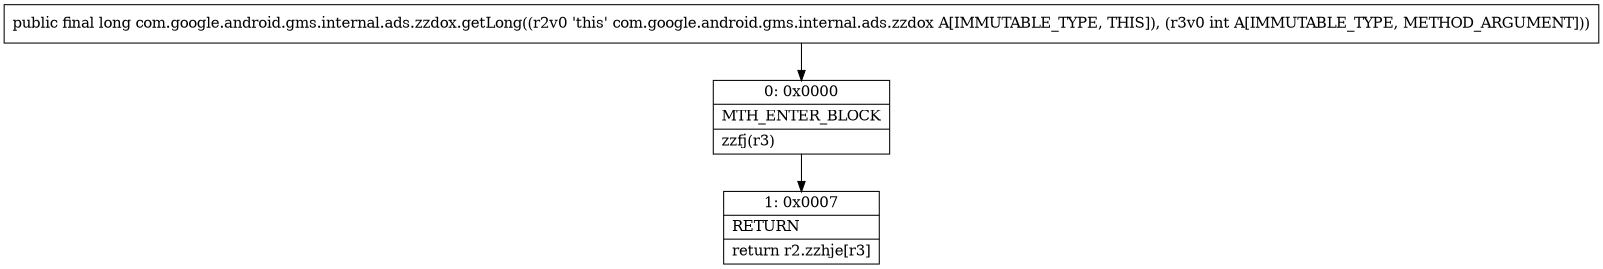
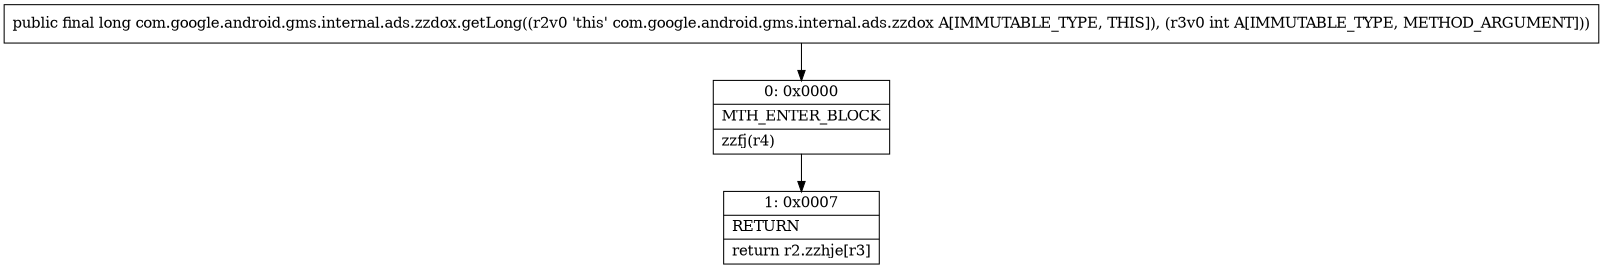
(749, 141) -> (749, 141)
